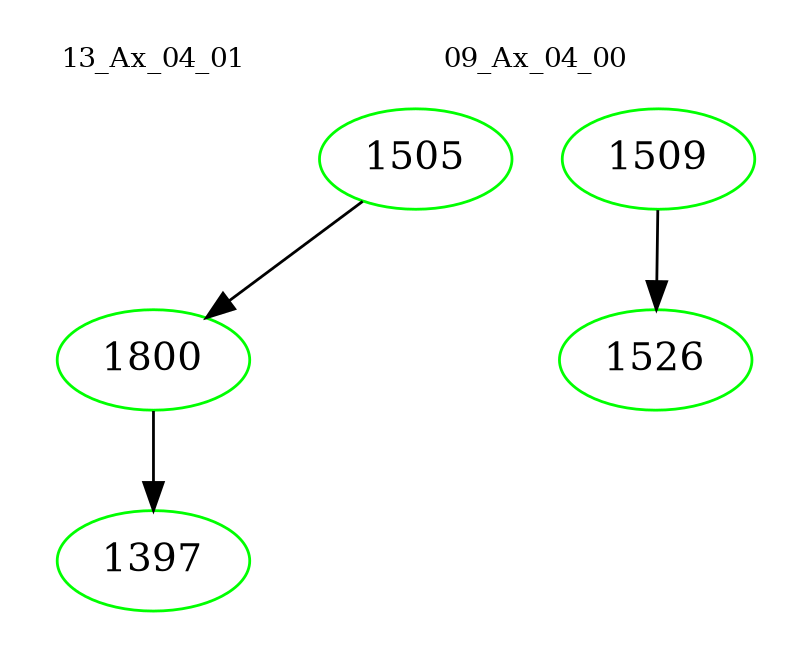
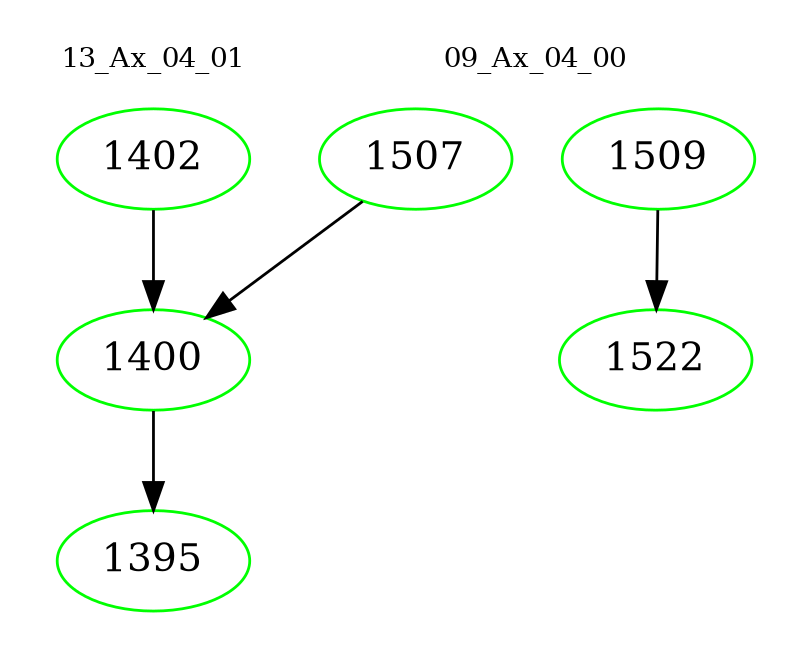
none -> (153, 159)
(416, 159) -> (416, 159)
(153, 360) -> (153, 360)
(656, 360) -> (656, 360)
(153, 561) -> (153, 561)
